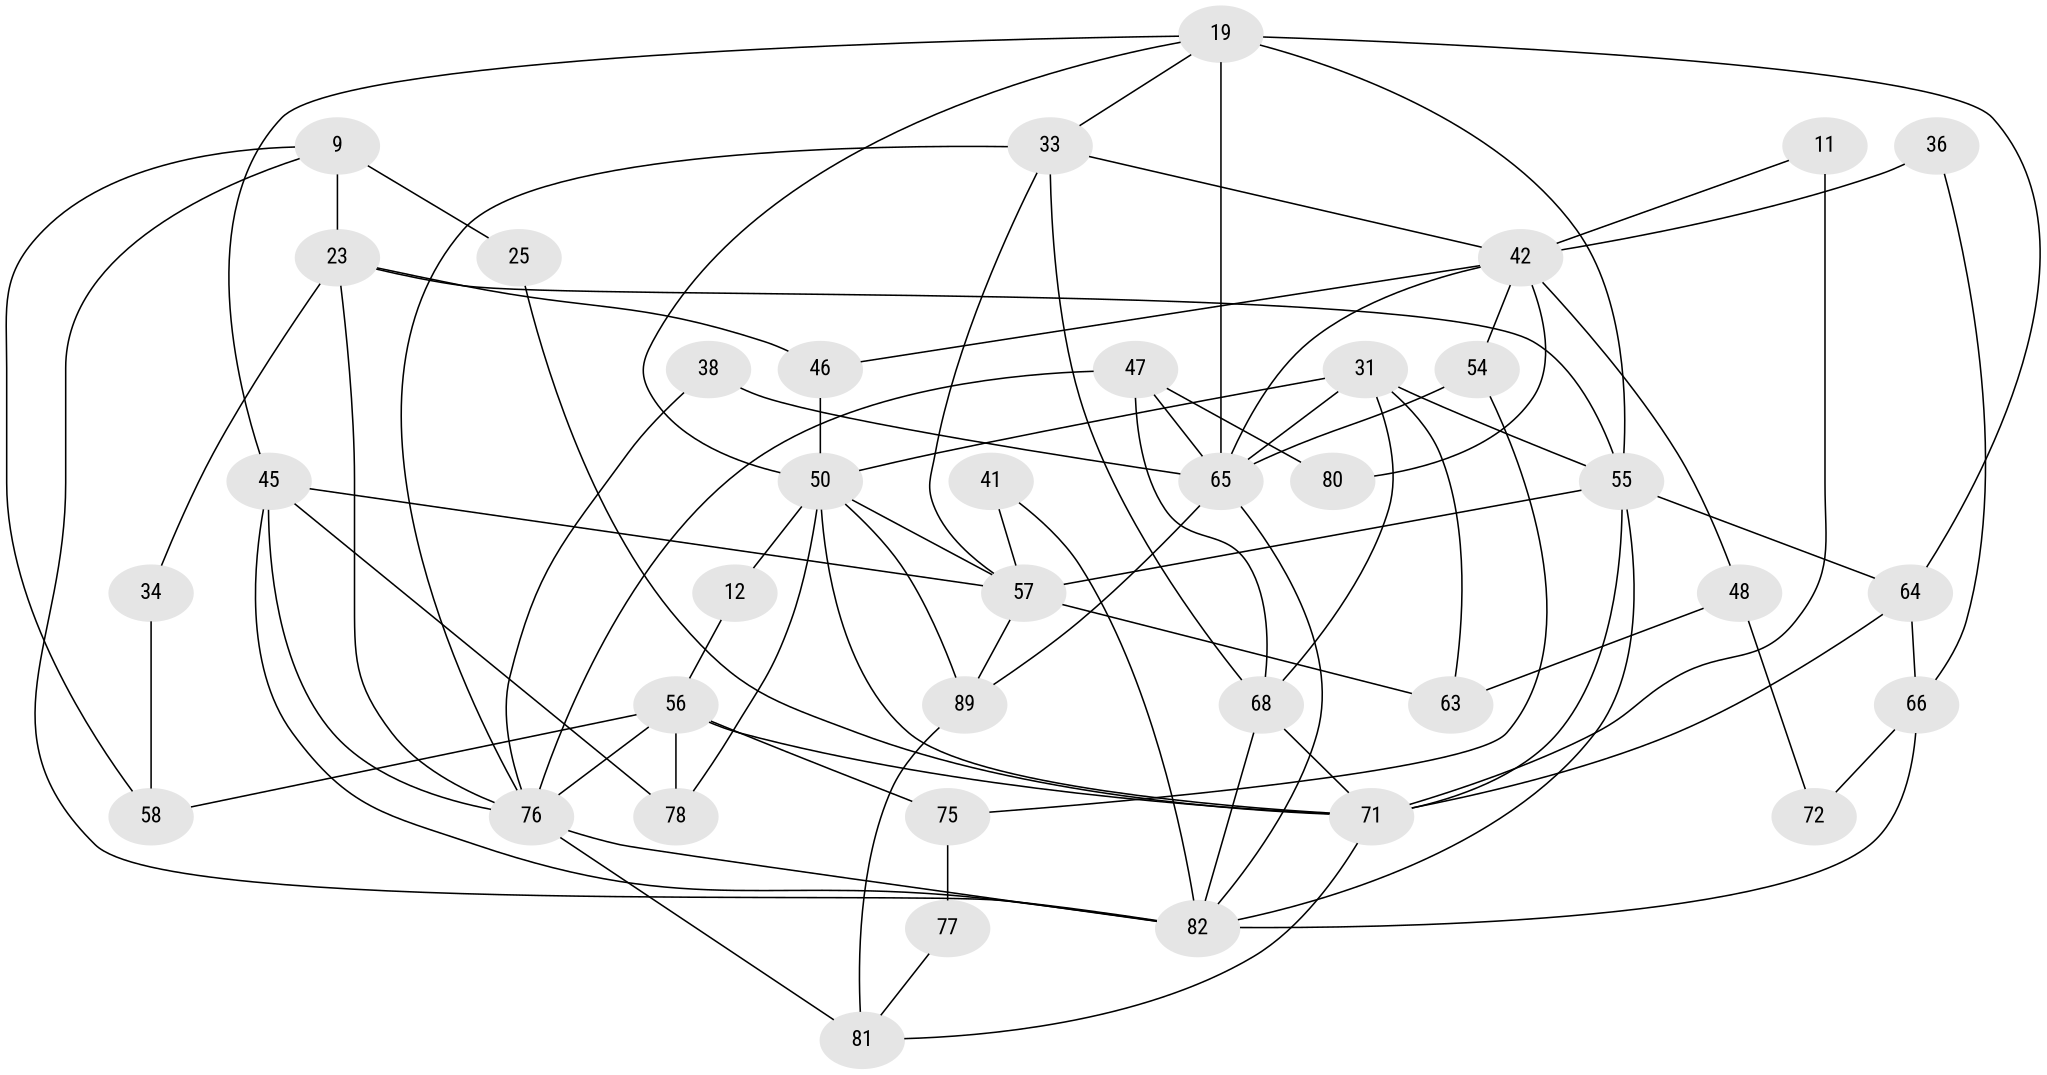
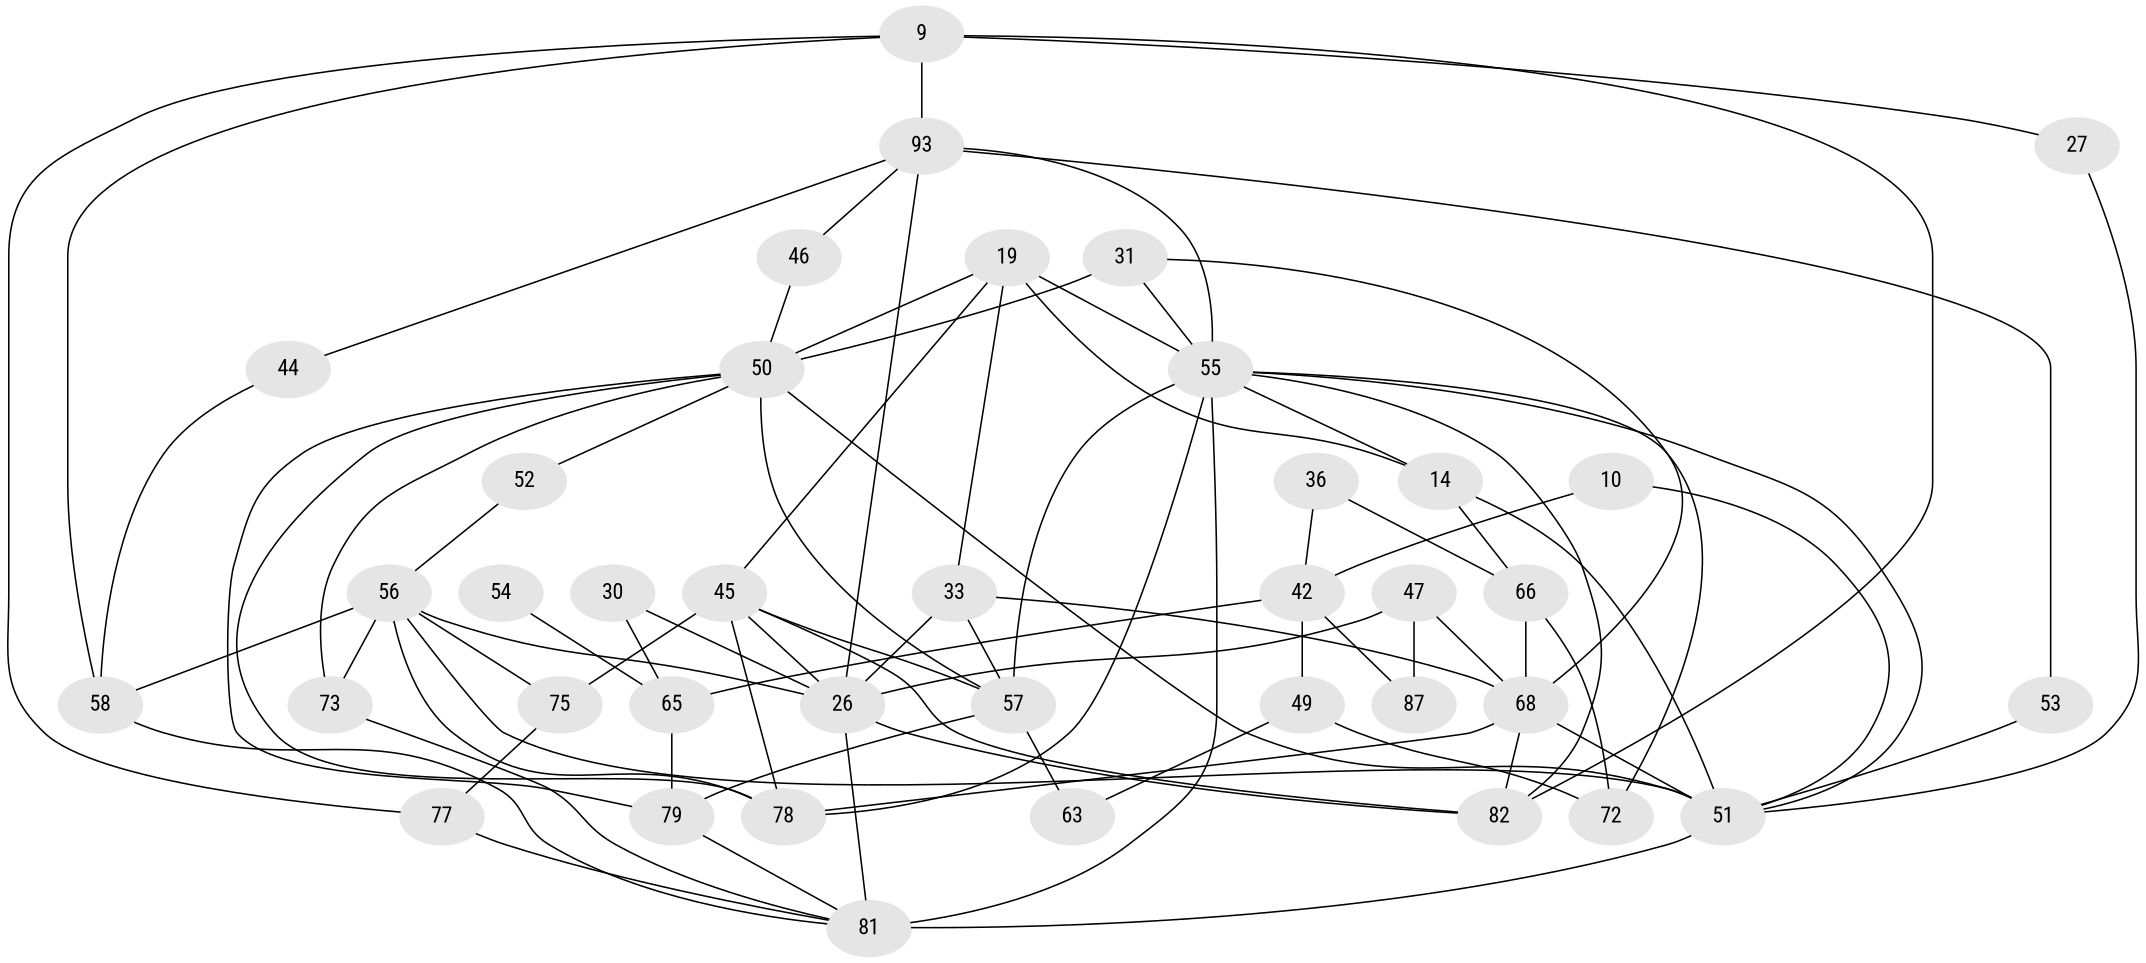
(1825, 146) -> (1611, 481)
(1285, 202) -> none
none -> (17, 208)
(337, 258) -> (922, 146)
(519, 258) -> (2077, 146)
(1221, 258) -> none
(1170, 314) -> none
(1499, 314) -> none
(709, 370) -> (613, 593)
(1178, 425) -> none
(1293, 426) -> none
(991, 481) -> none
(1333, 481) -> (1414, 705)
none -> (1695, 511)
(1458, 525) -> none
(151, 593) -> (288, 370)
(735, 593) -> (524, 481)
(1740, 593) -> (1302, 705)
(1910, 593) -> (1440, 481)
none -> (1098, 691)
none -> (330, 705)
(965, 705) -> (672, 817)
none -> (2051, 705)
(1321, 709) -> none
none -> (1214, 737)
(1426, 761) -> (650, 644)
none -> (1227, 763)
none -> (511, 798)
(532, 817) -> (843, 705)
(1372, 817) -> (1723, 817)
(1622, 910) -> (1526, 649)
